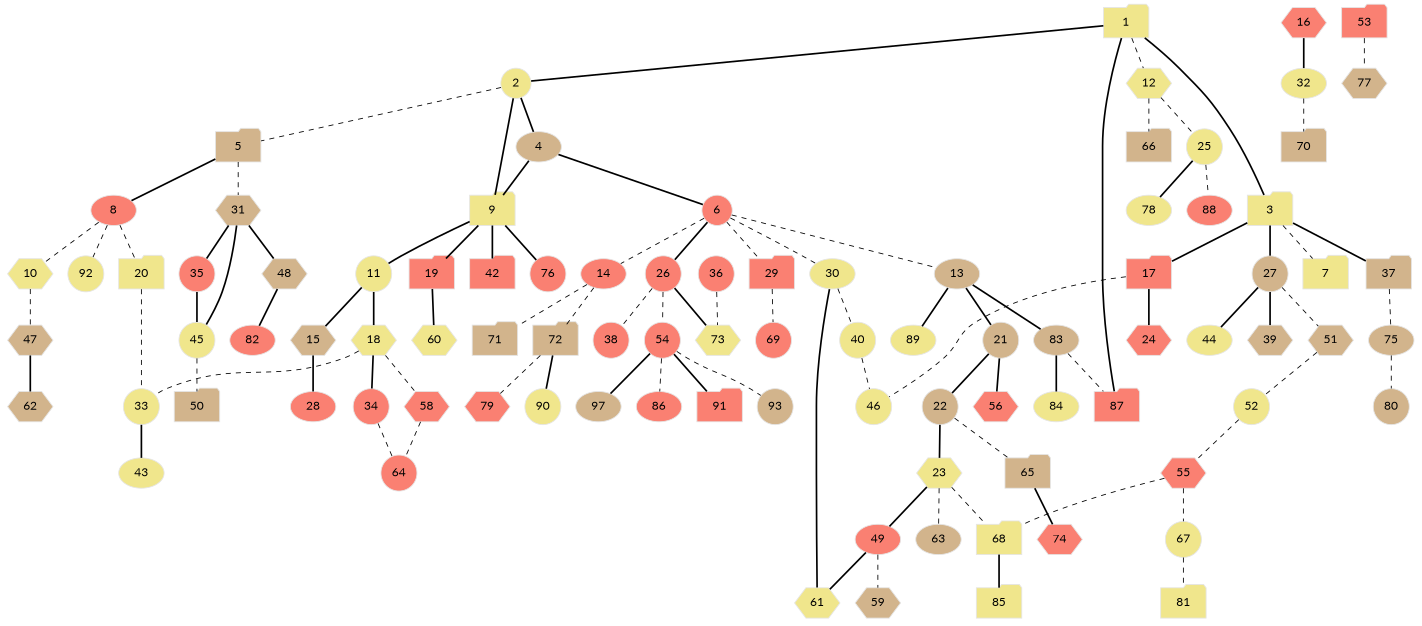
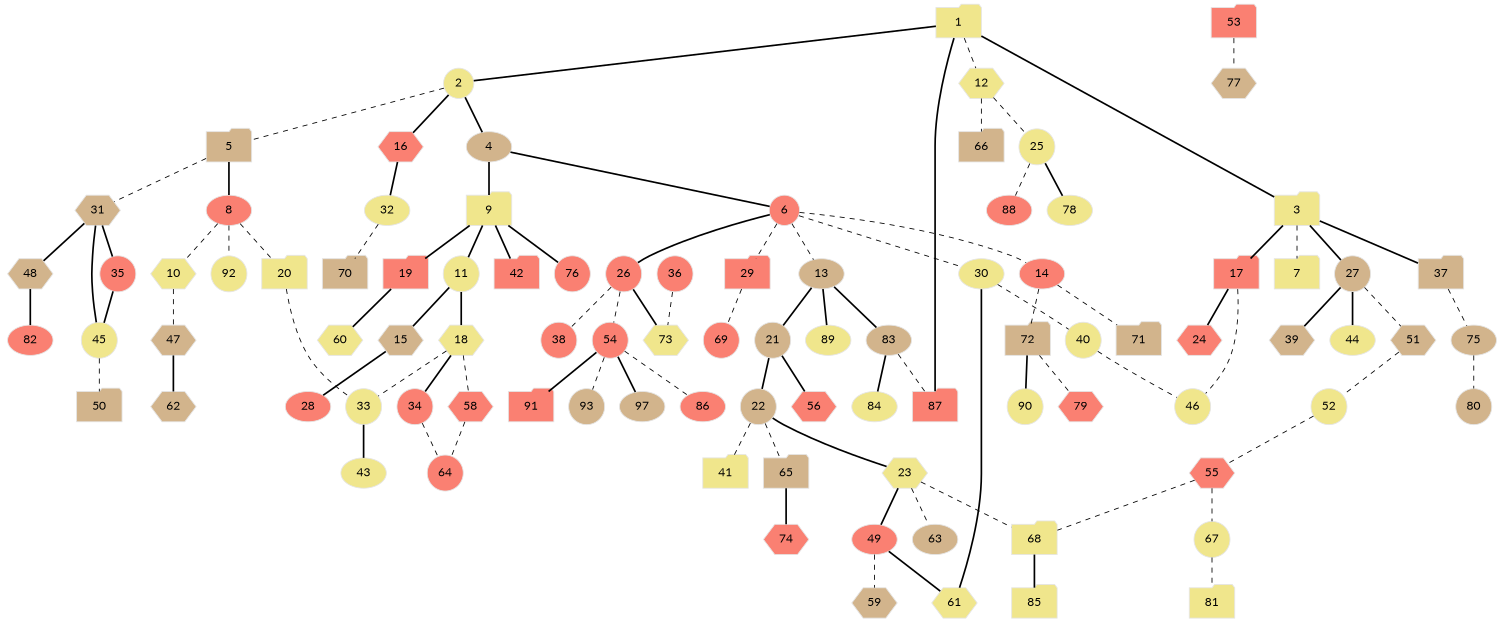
(504, 147) -> (431, 114)
none -> (726, 473)
